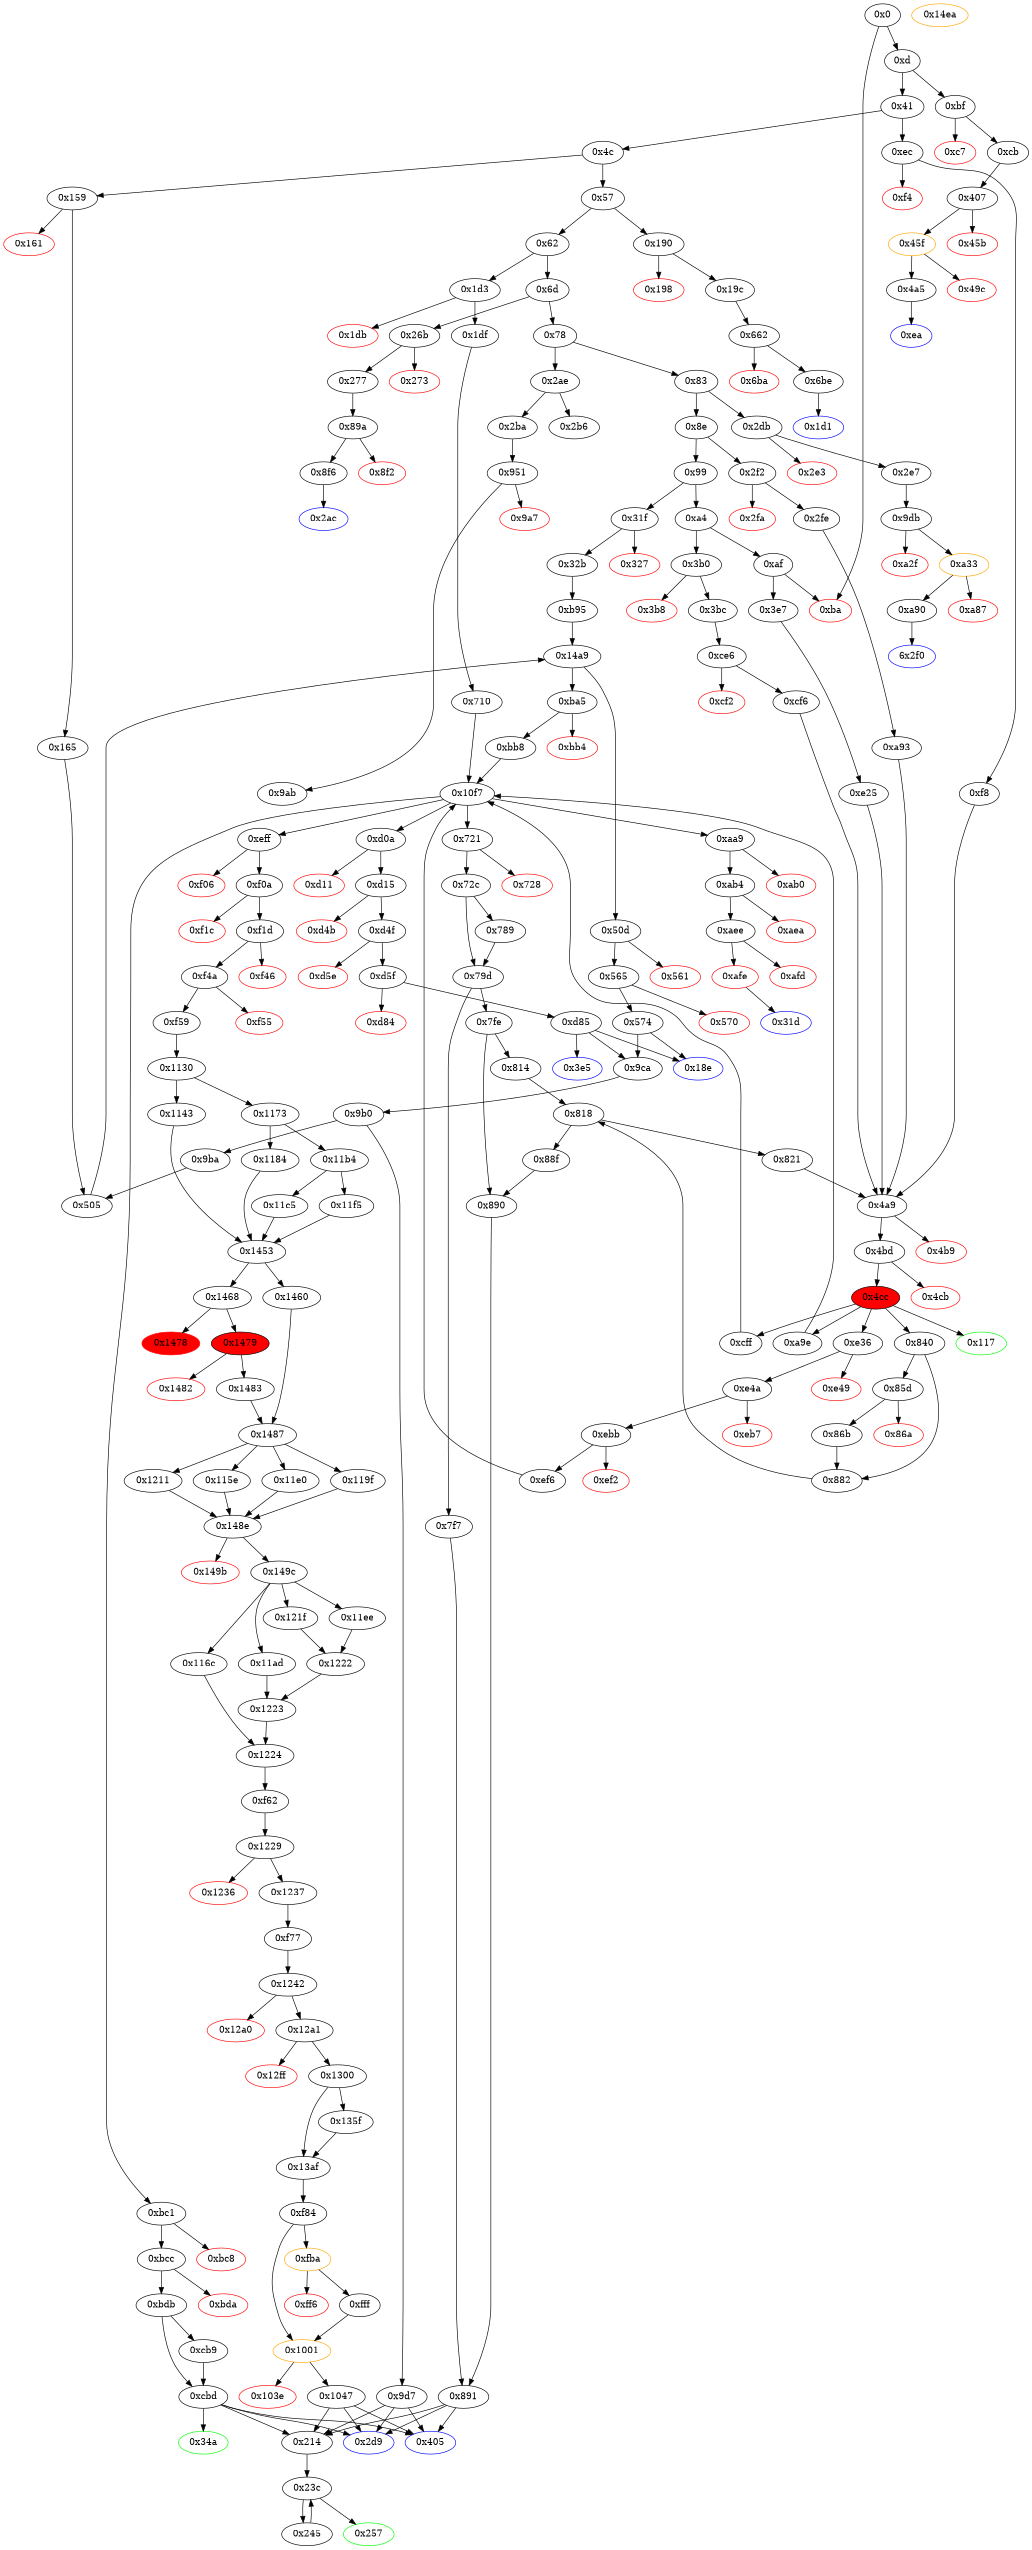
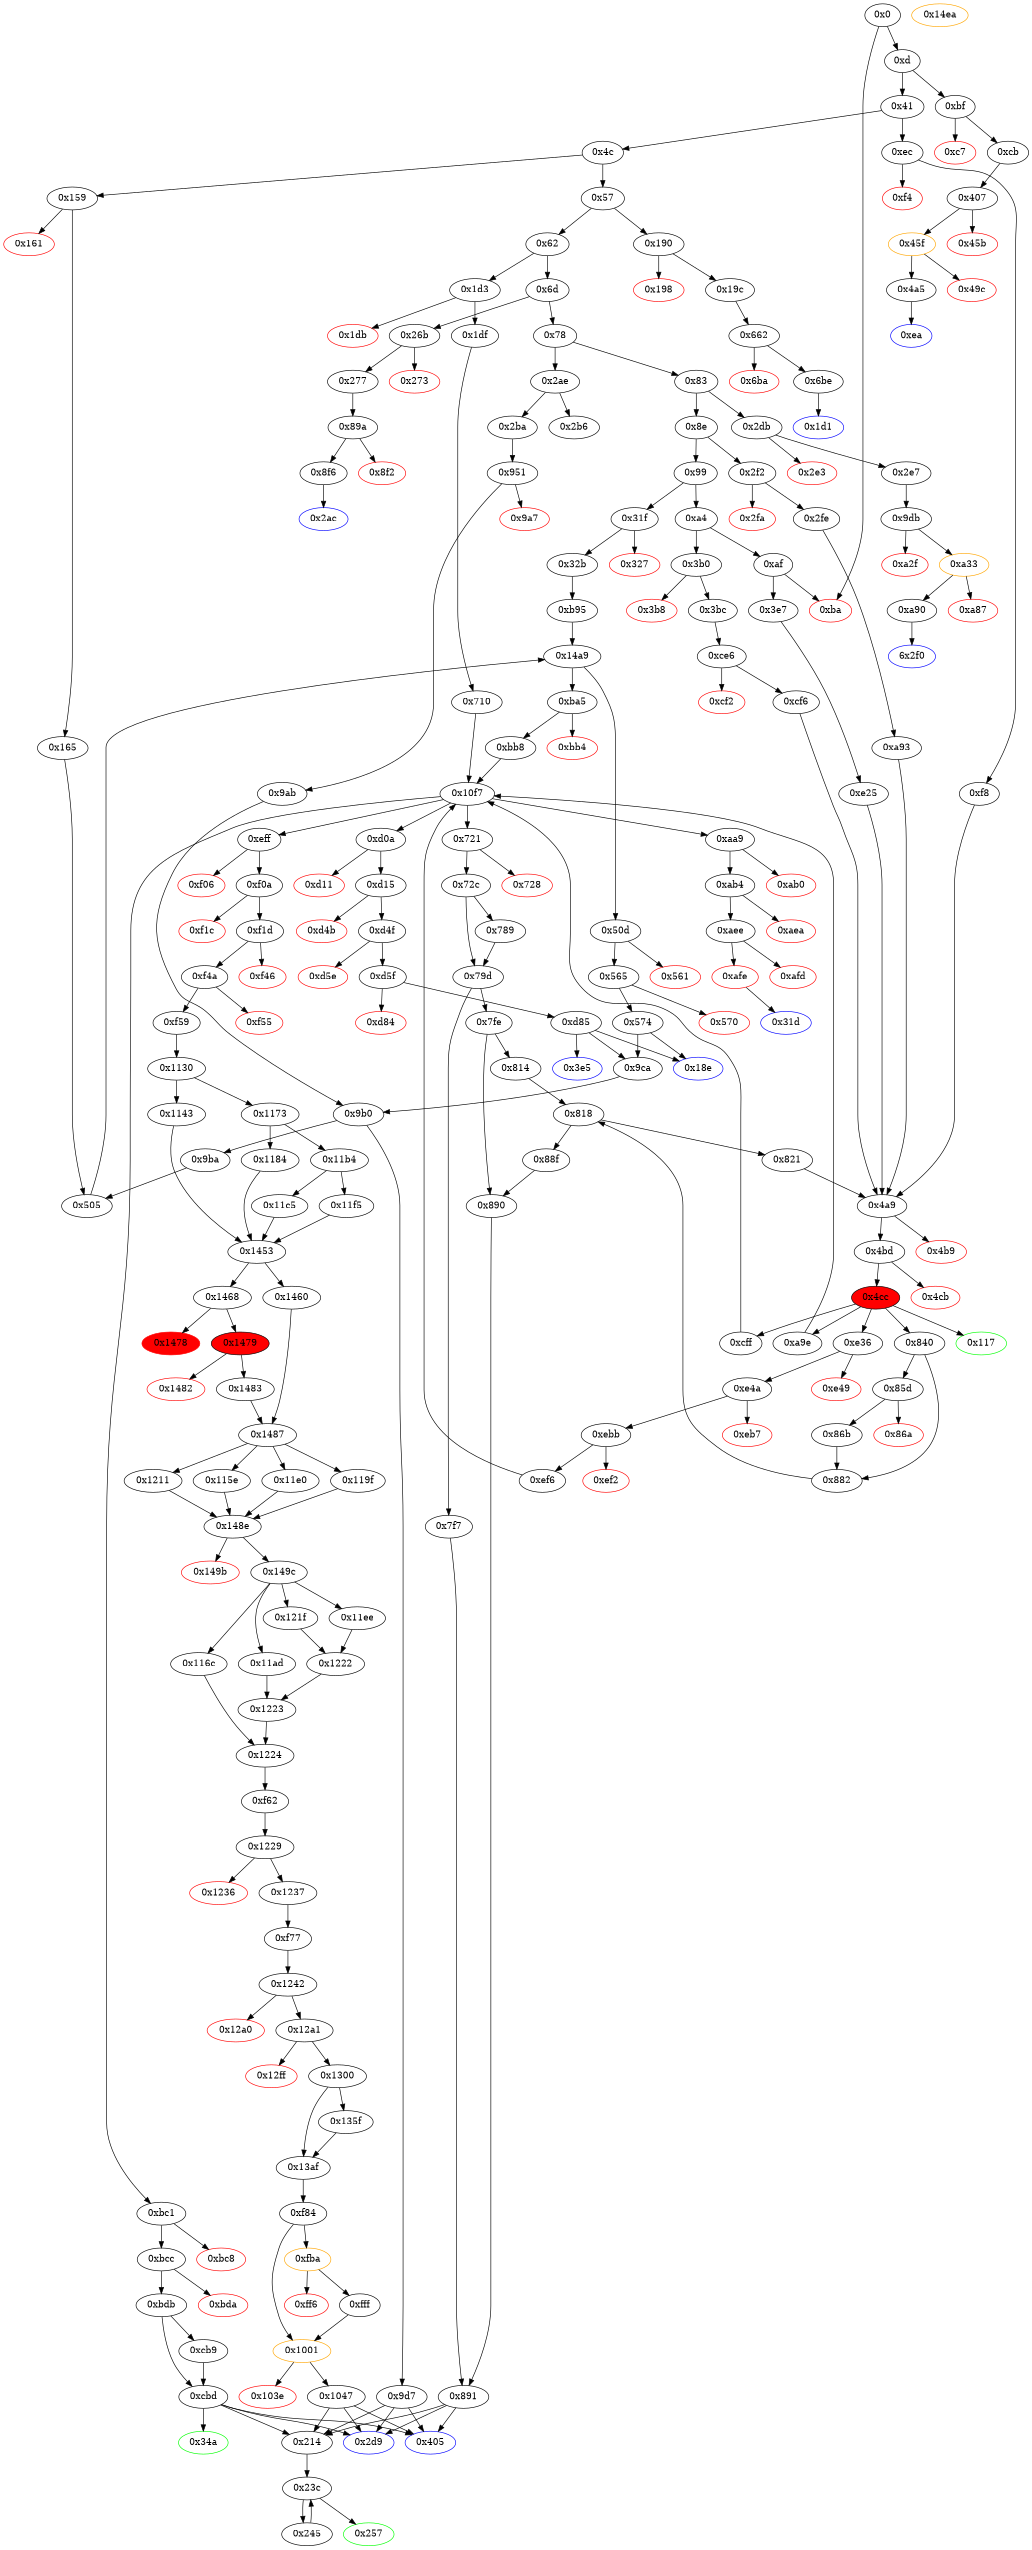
none -> (167, 970)
